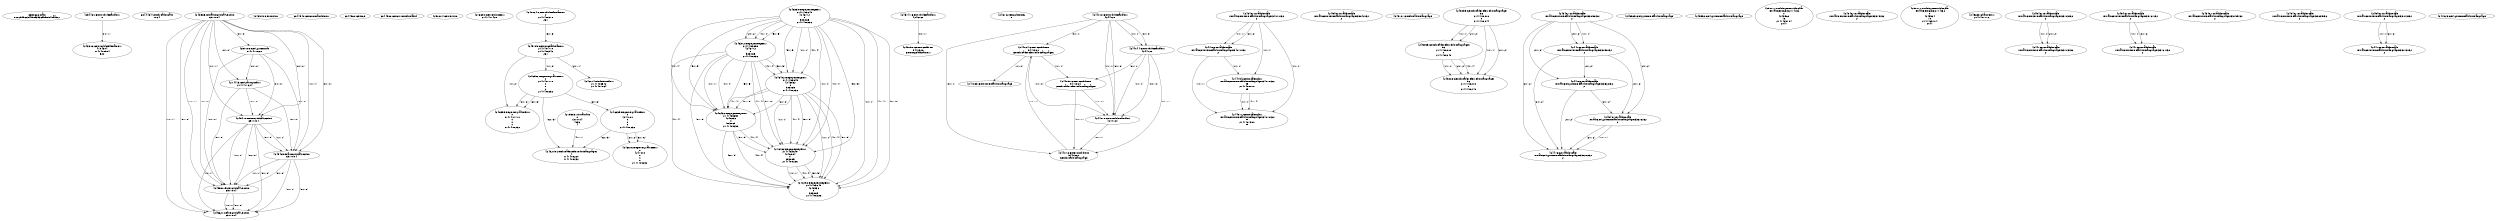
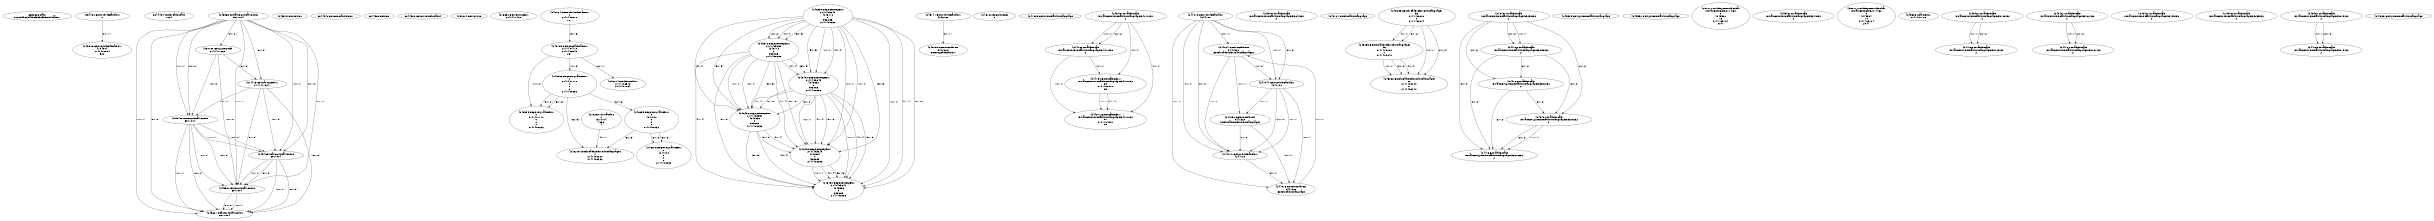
(1010, 68) -> (1256, 67)
(295, 96) -> none
none -> (311, 164)
